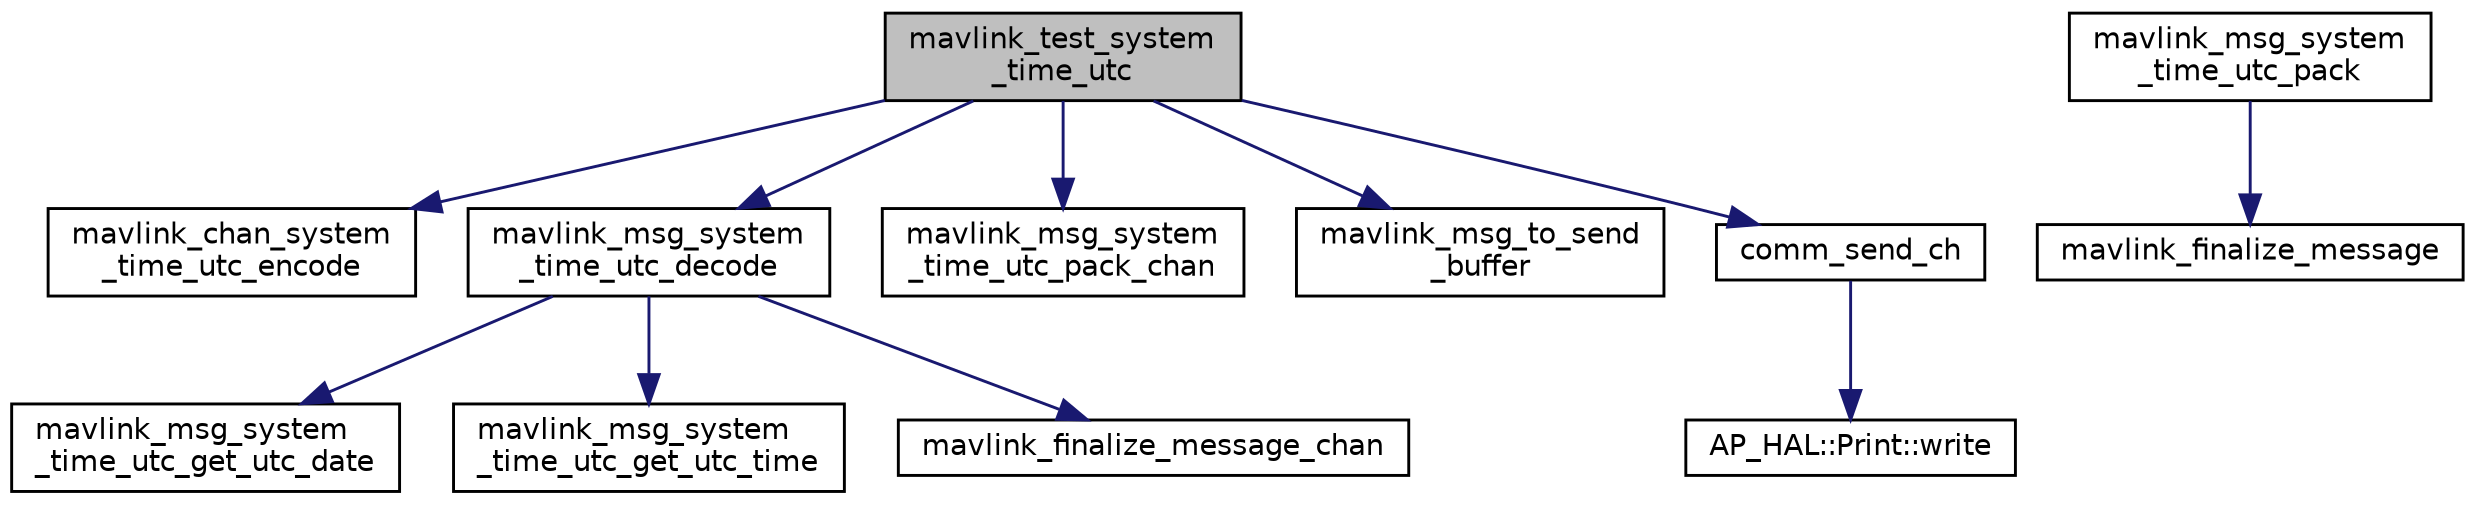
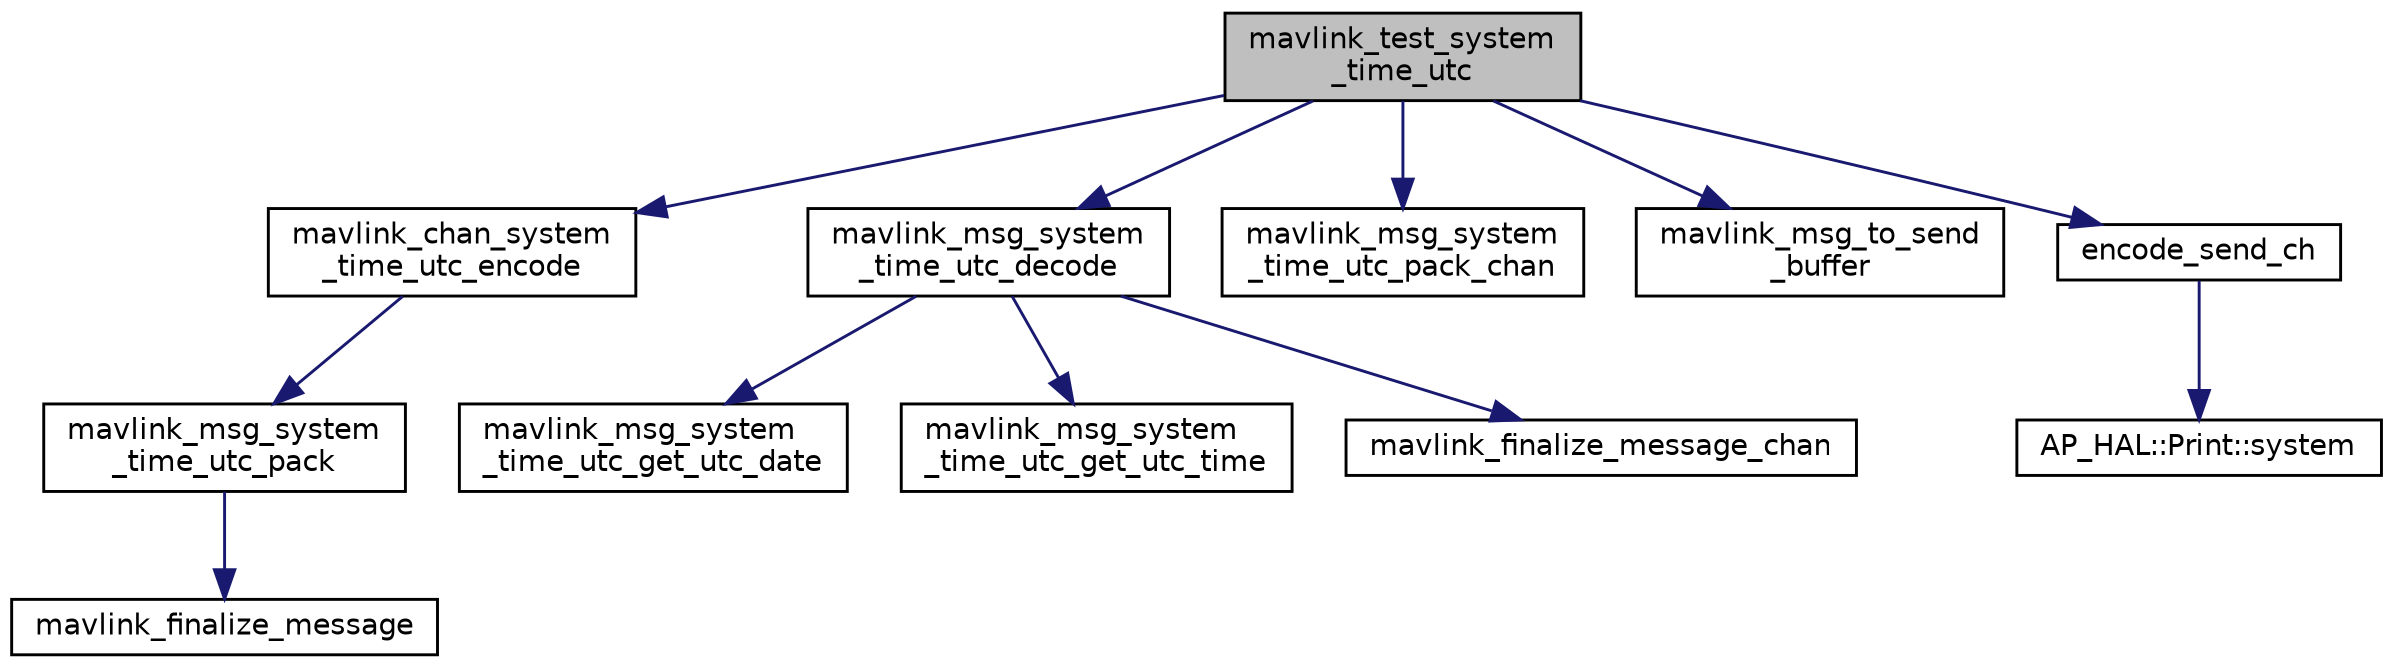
(1851, 252) -> (2199, 252)
none -> (350, 341)
(1851, 448) -> (2199, 448)
